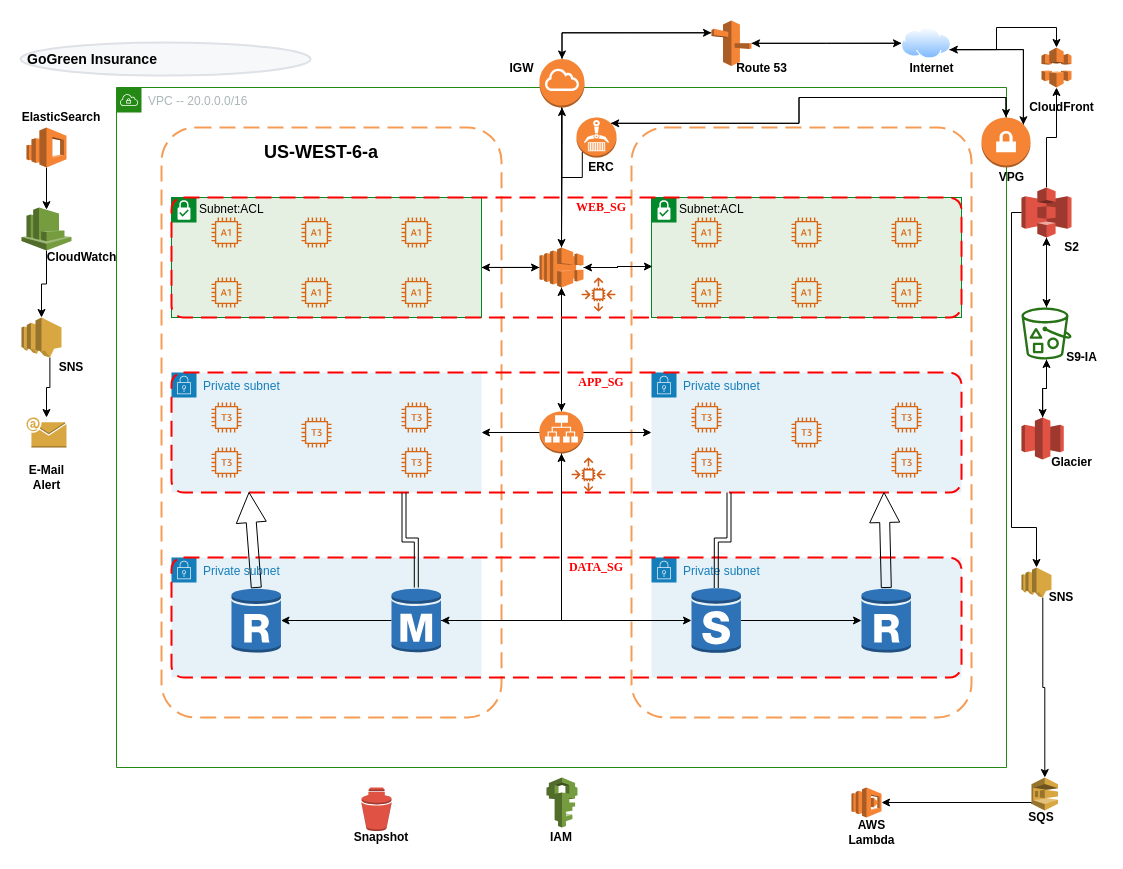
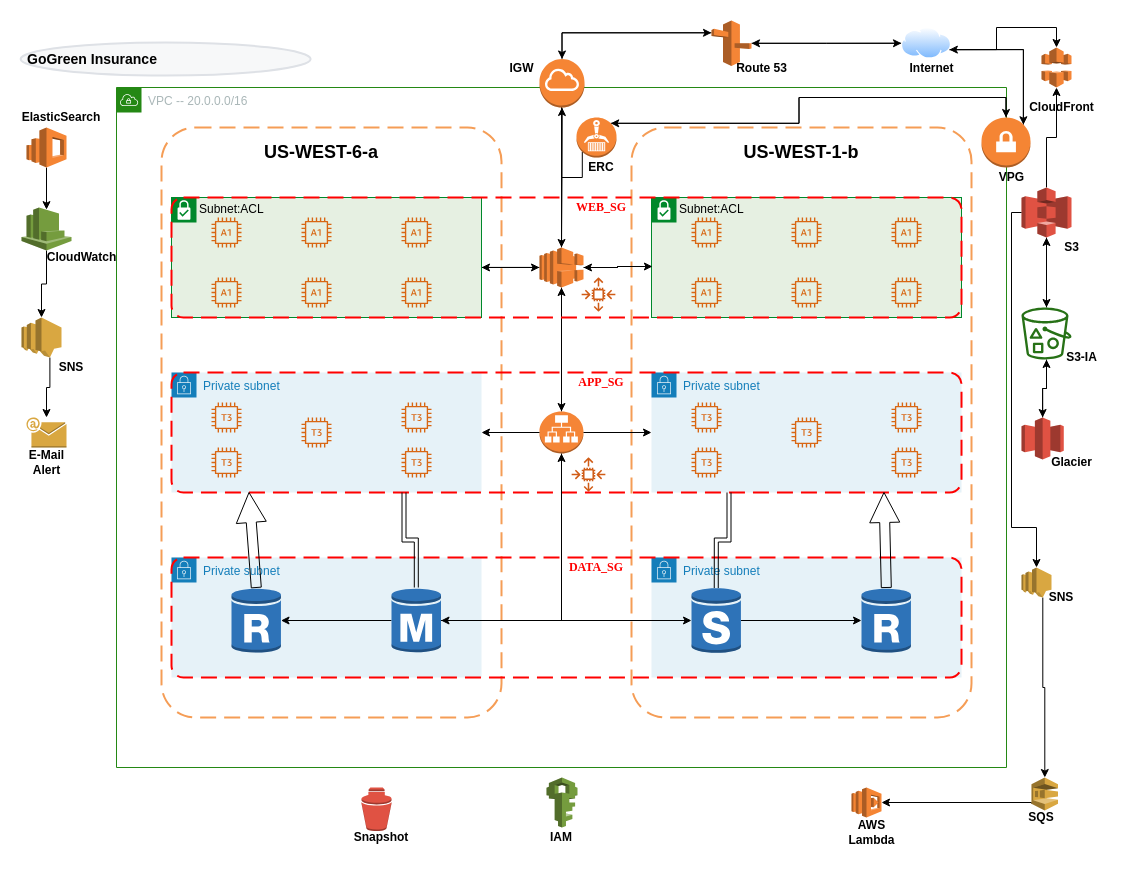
none -> (802, 153)
(1072, 248) -> (1072, 248)
(1082, 358) -> (1082, 358)
(47, 478) -> (47, 463)
